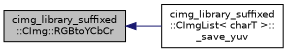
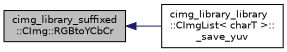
(222, 26) -> (222, 26)
